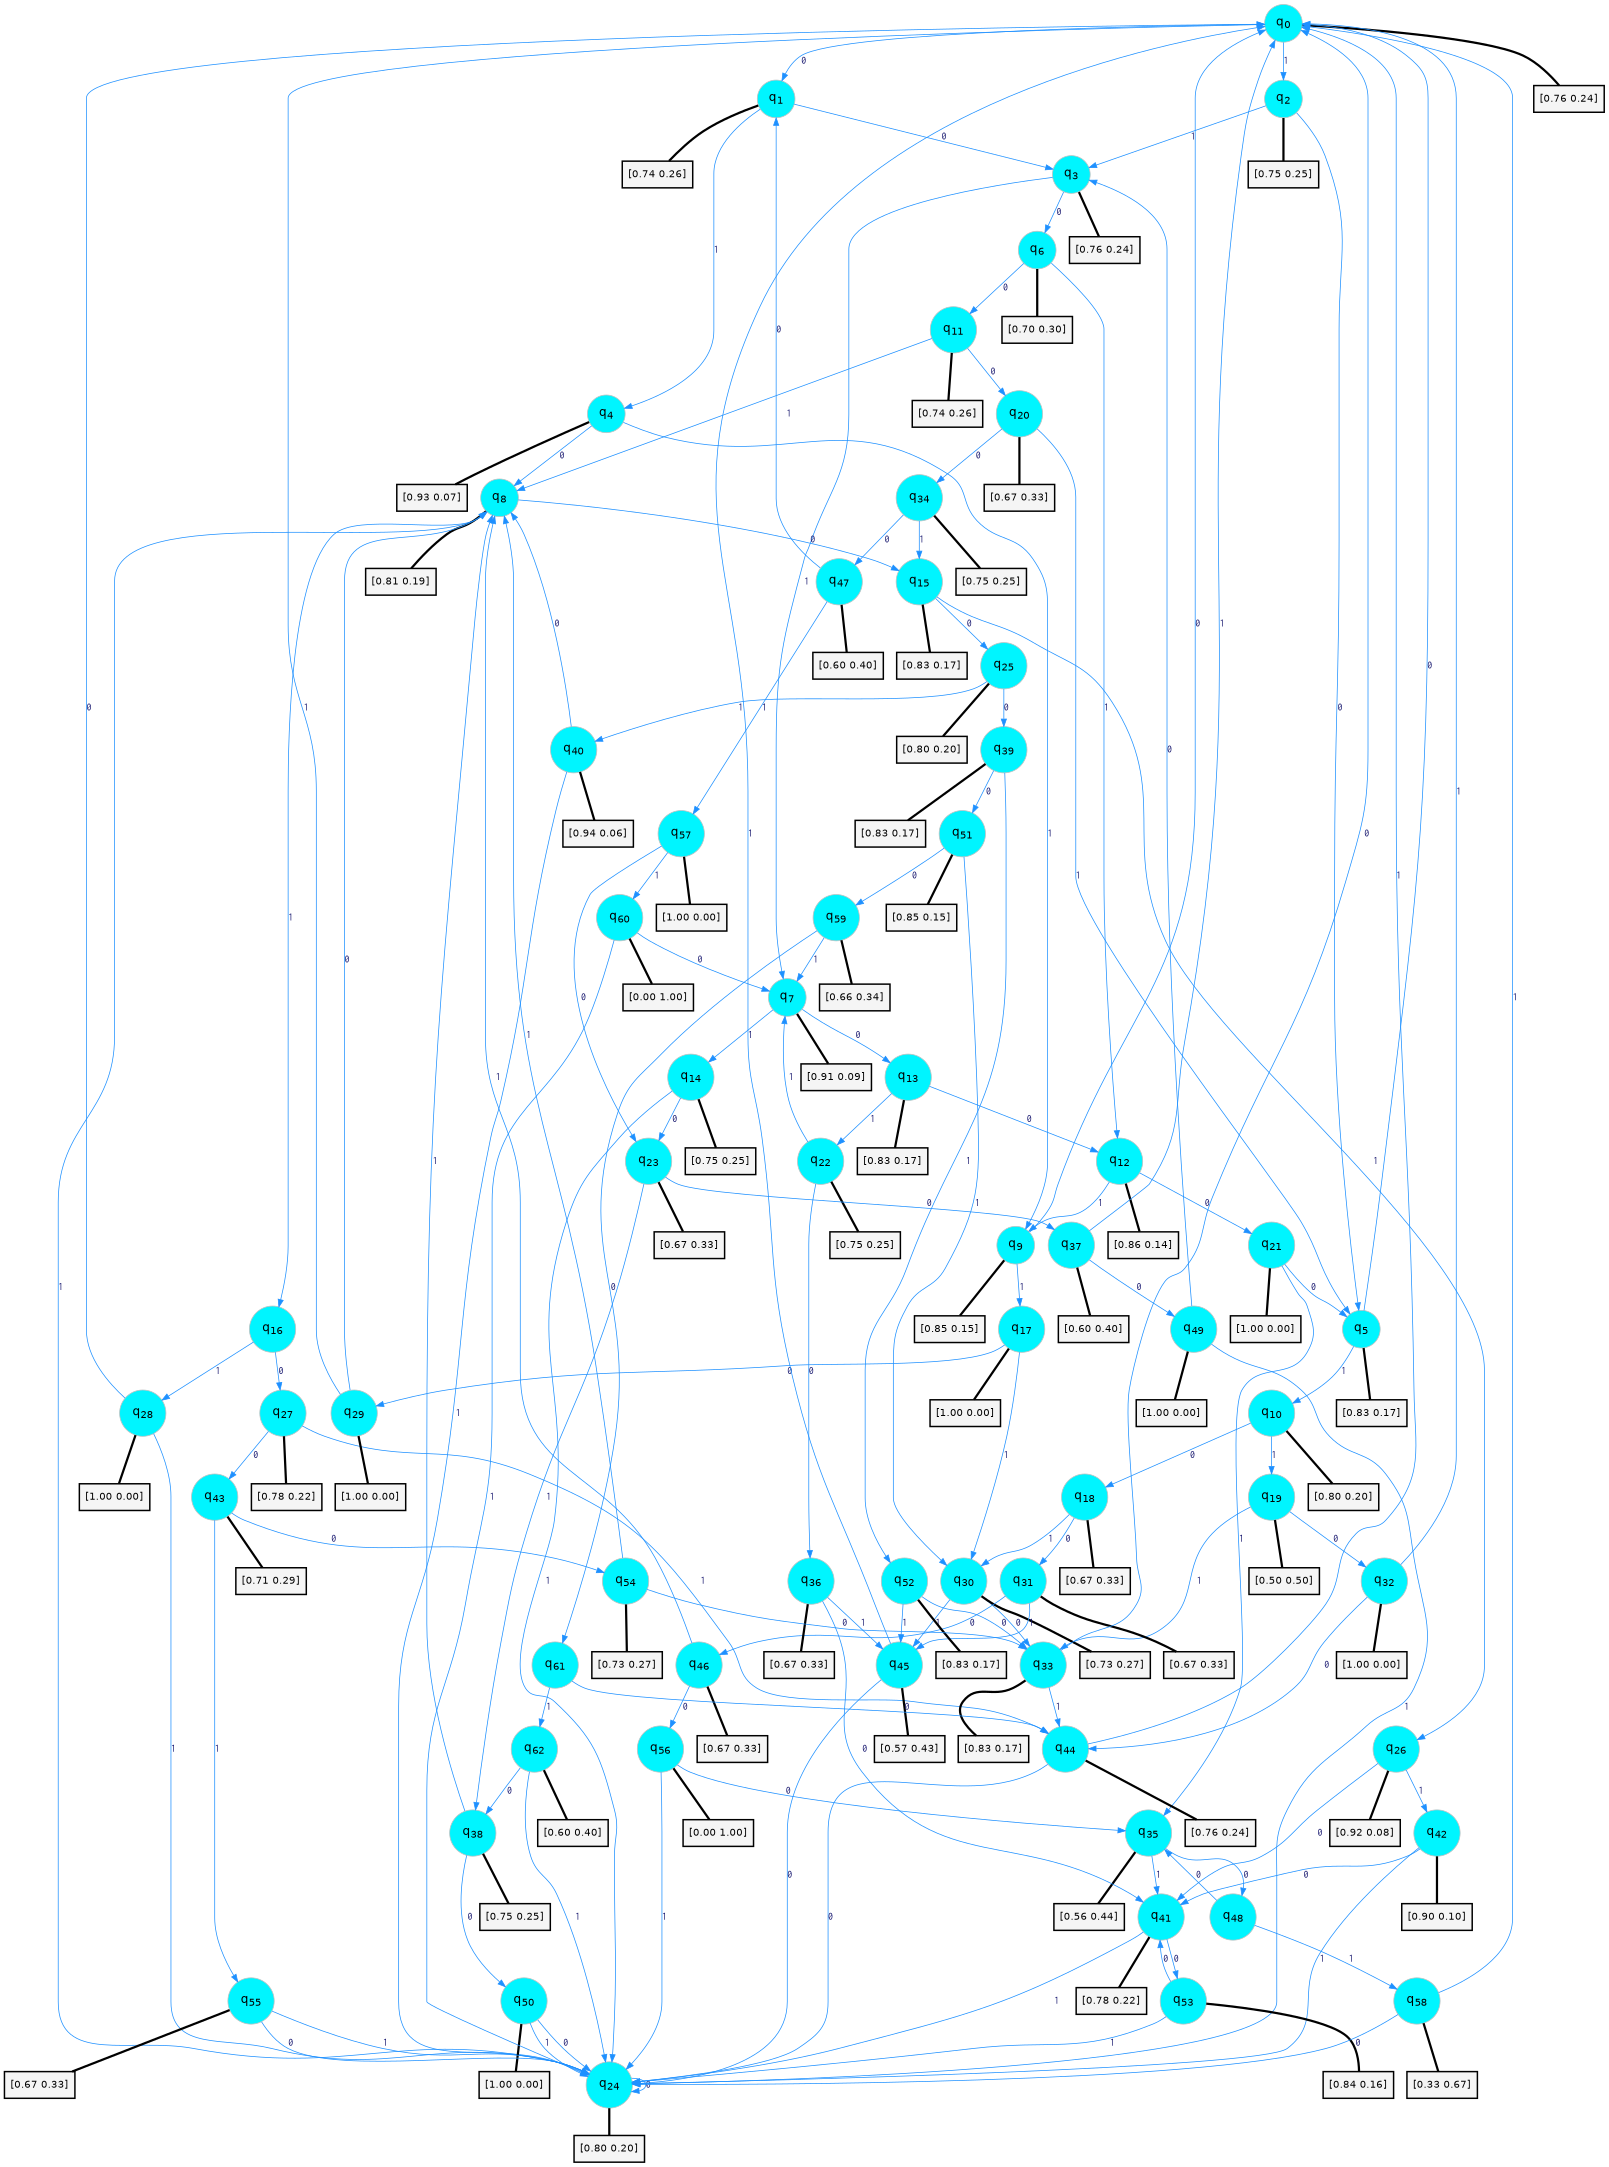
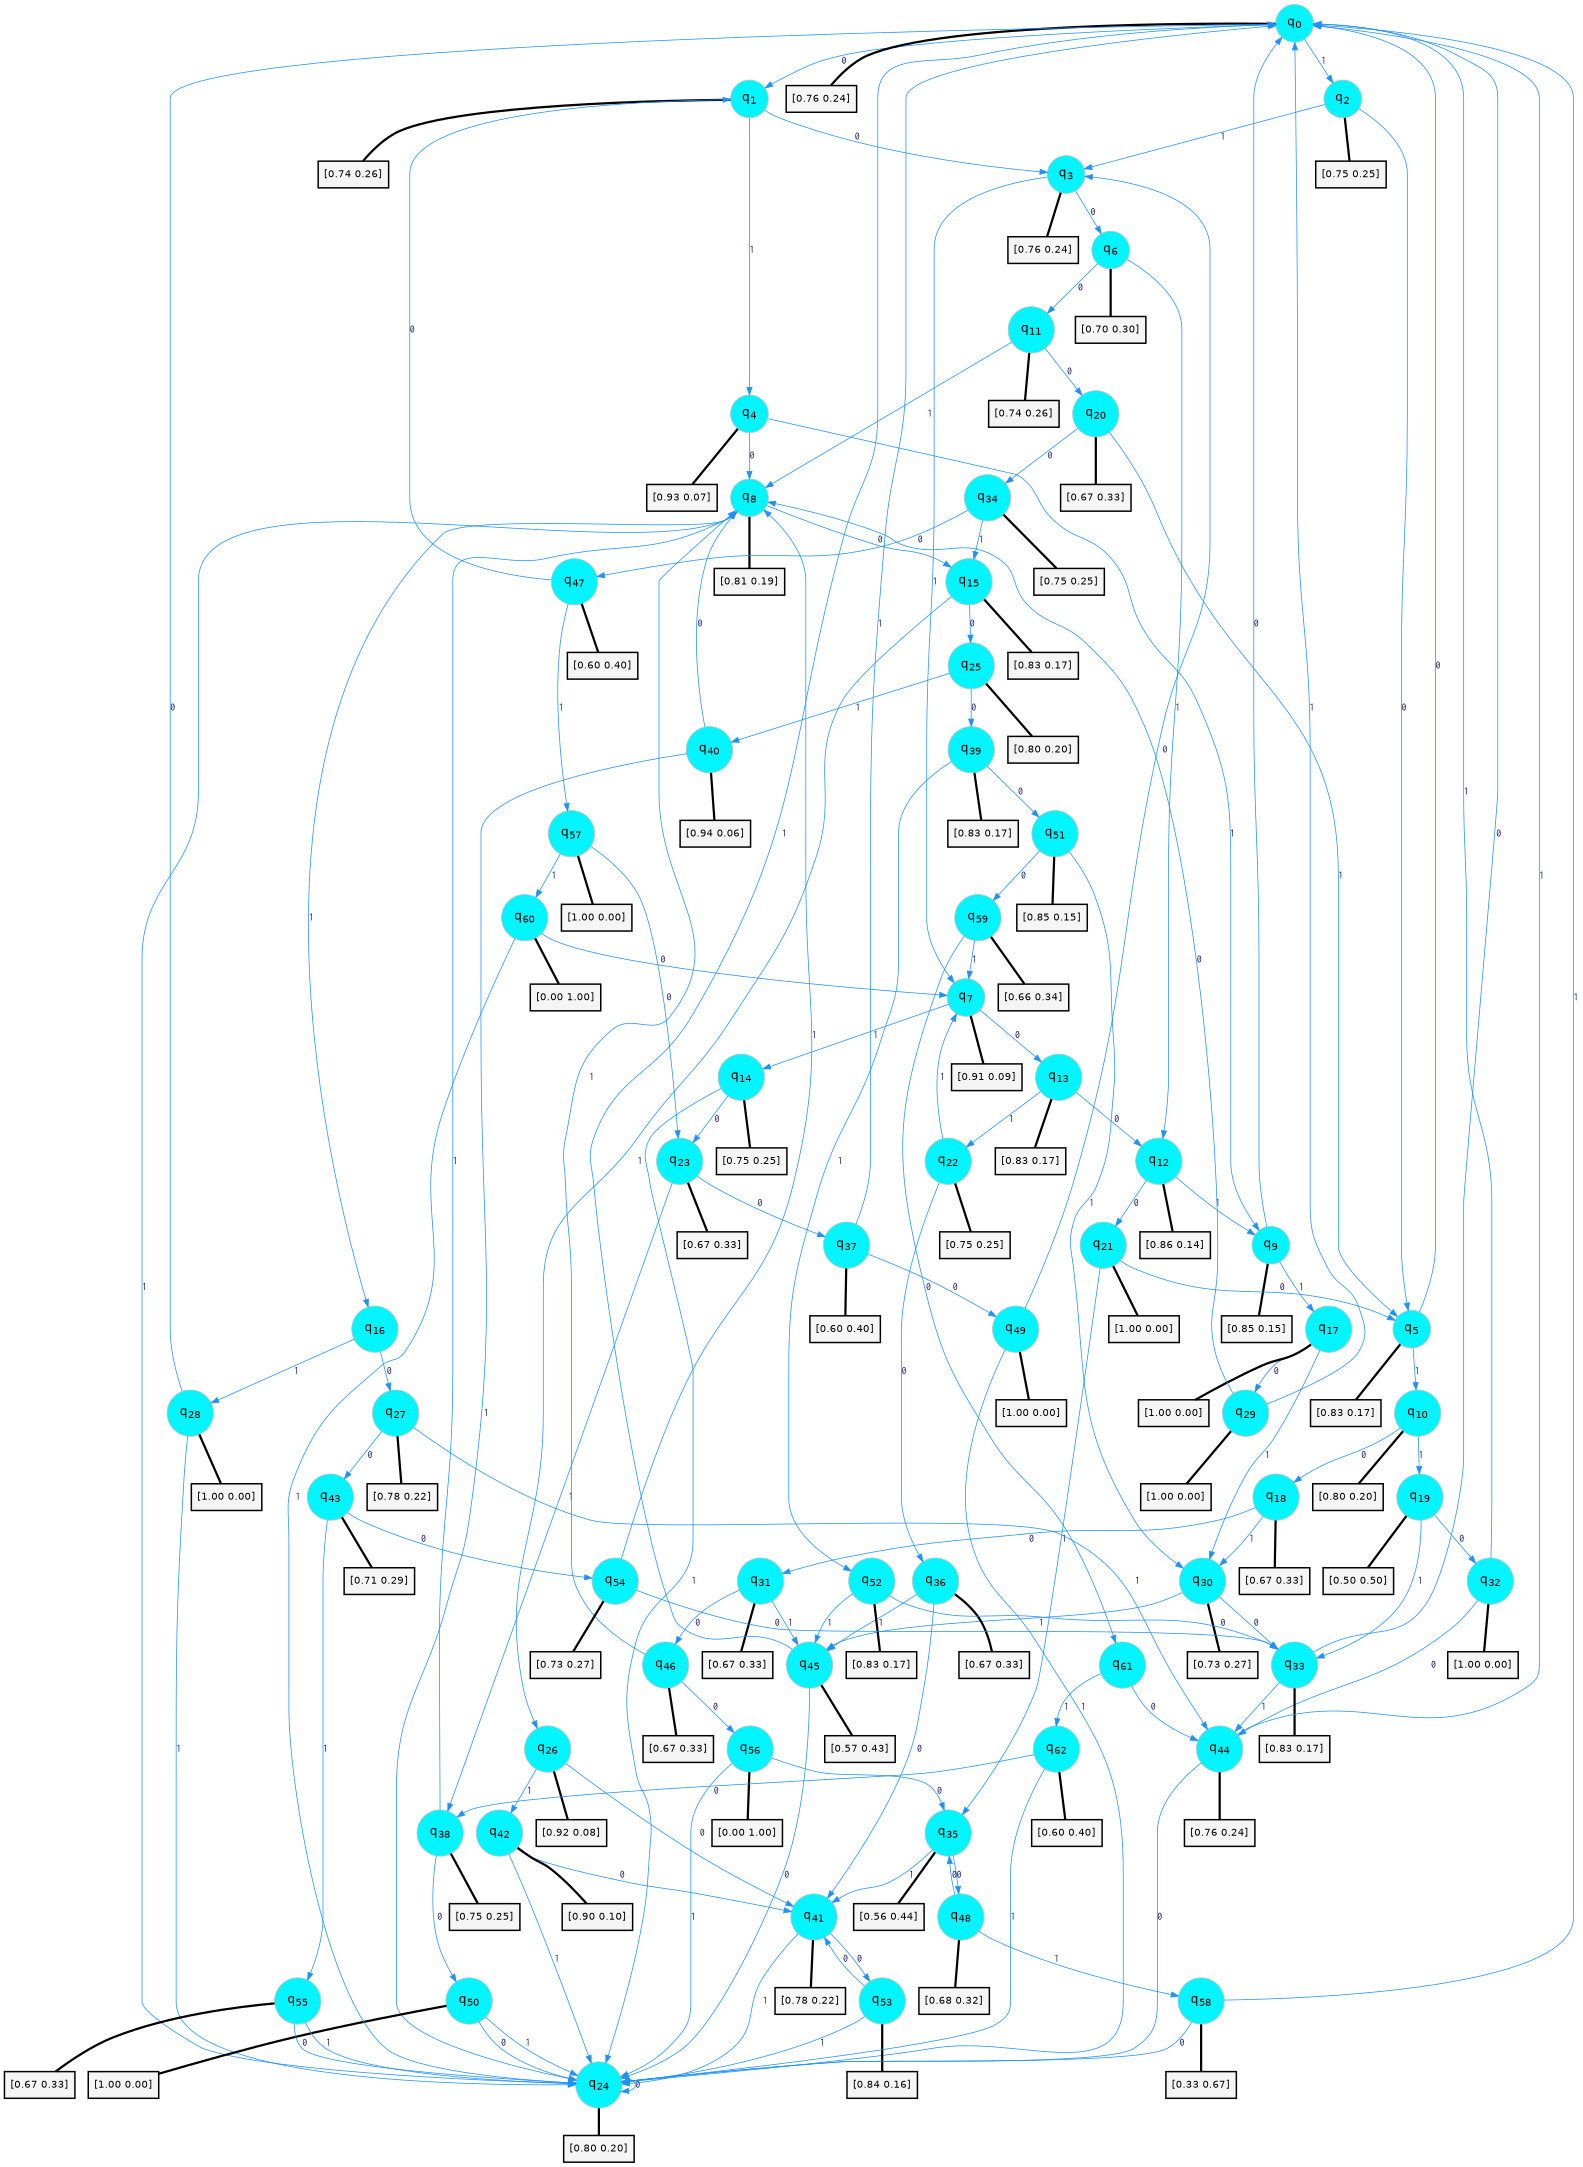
none -> (954, 2001)
